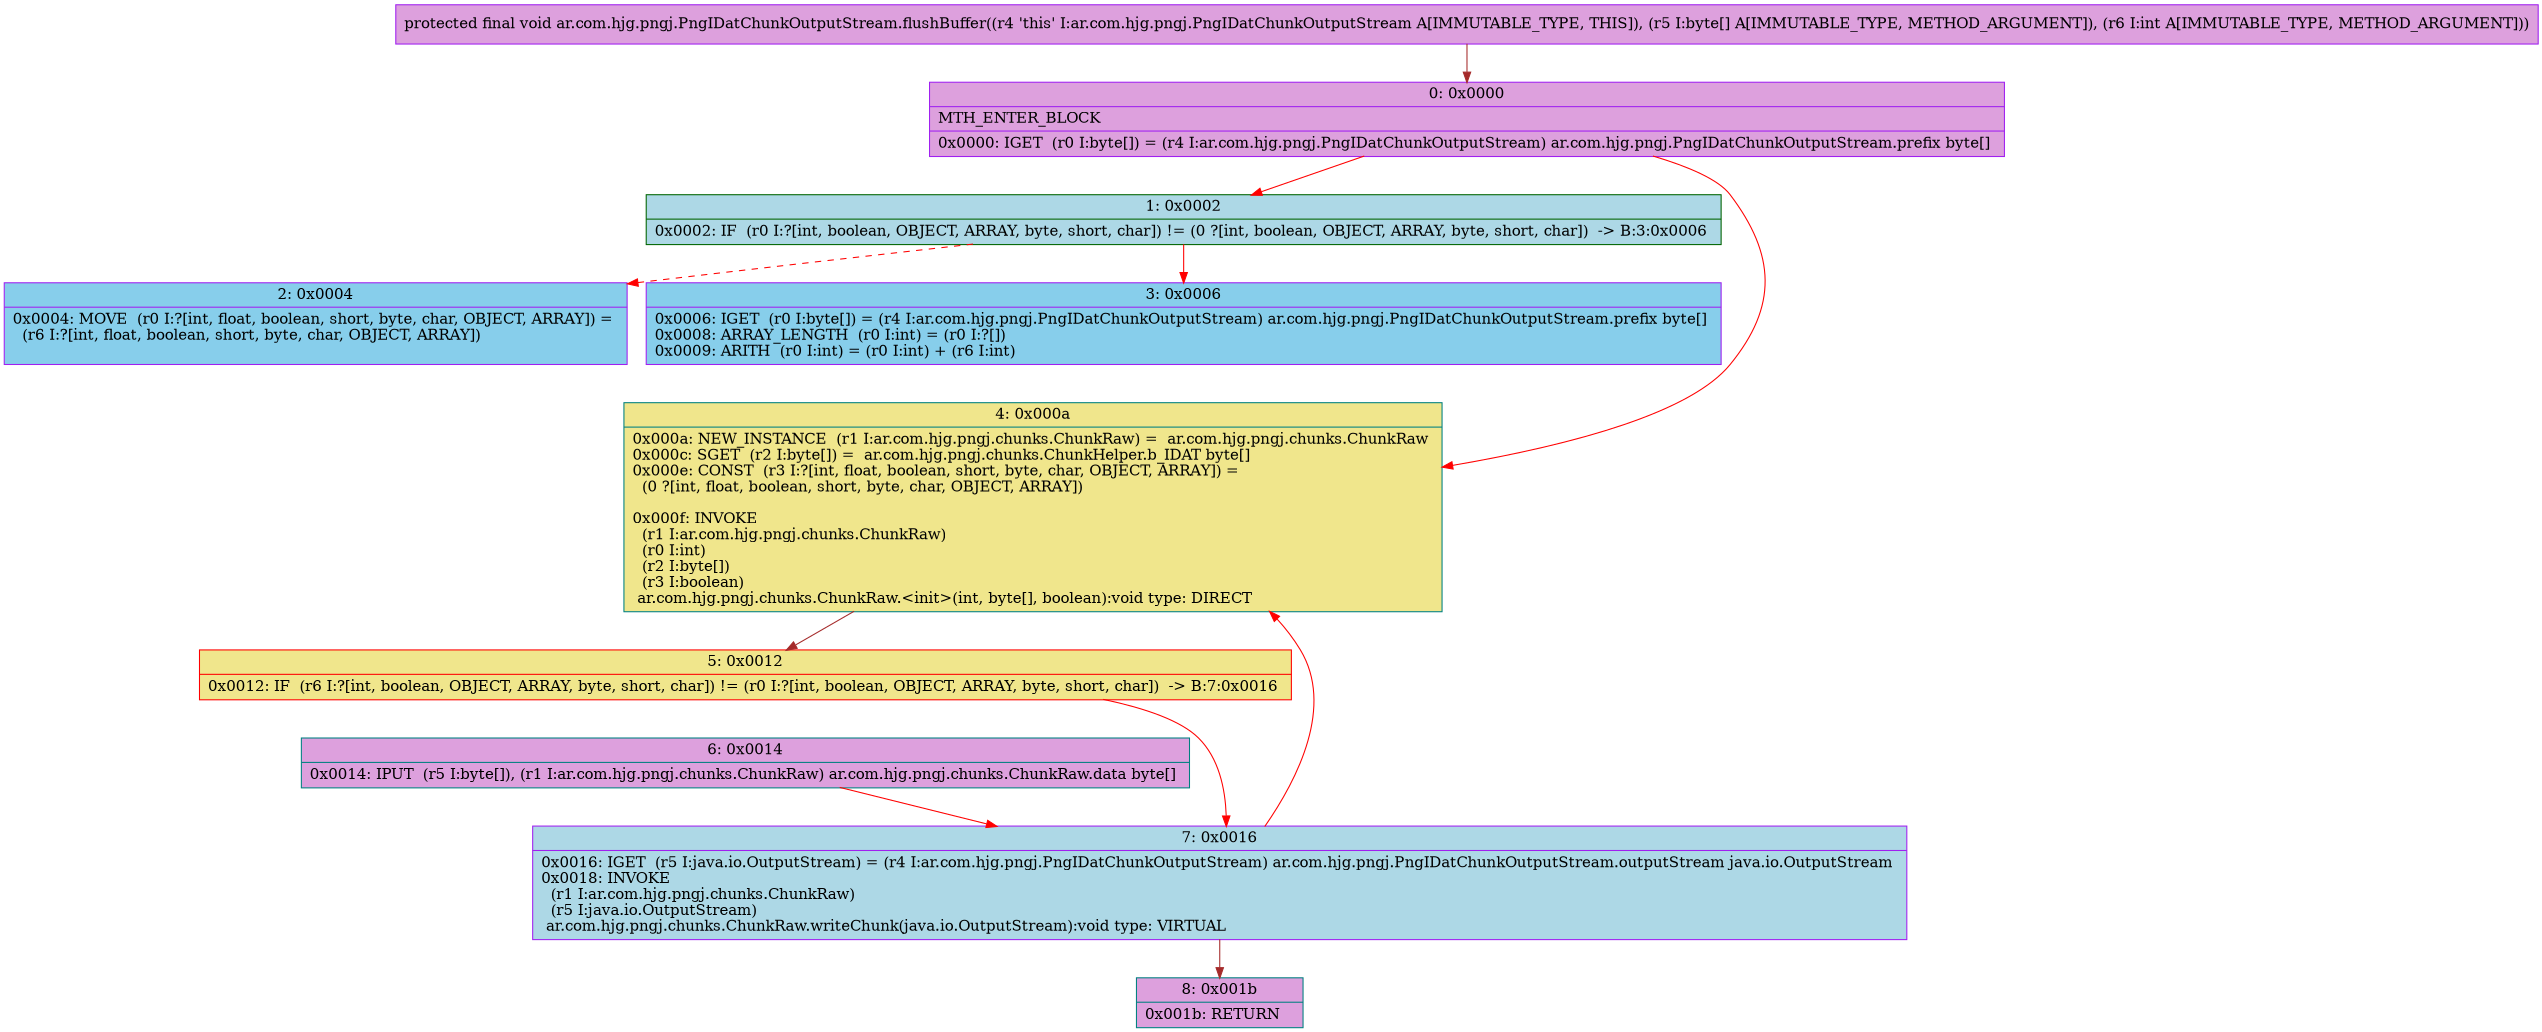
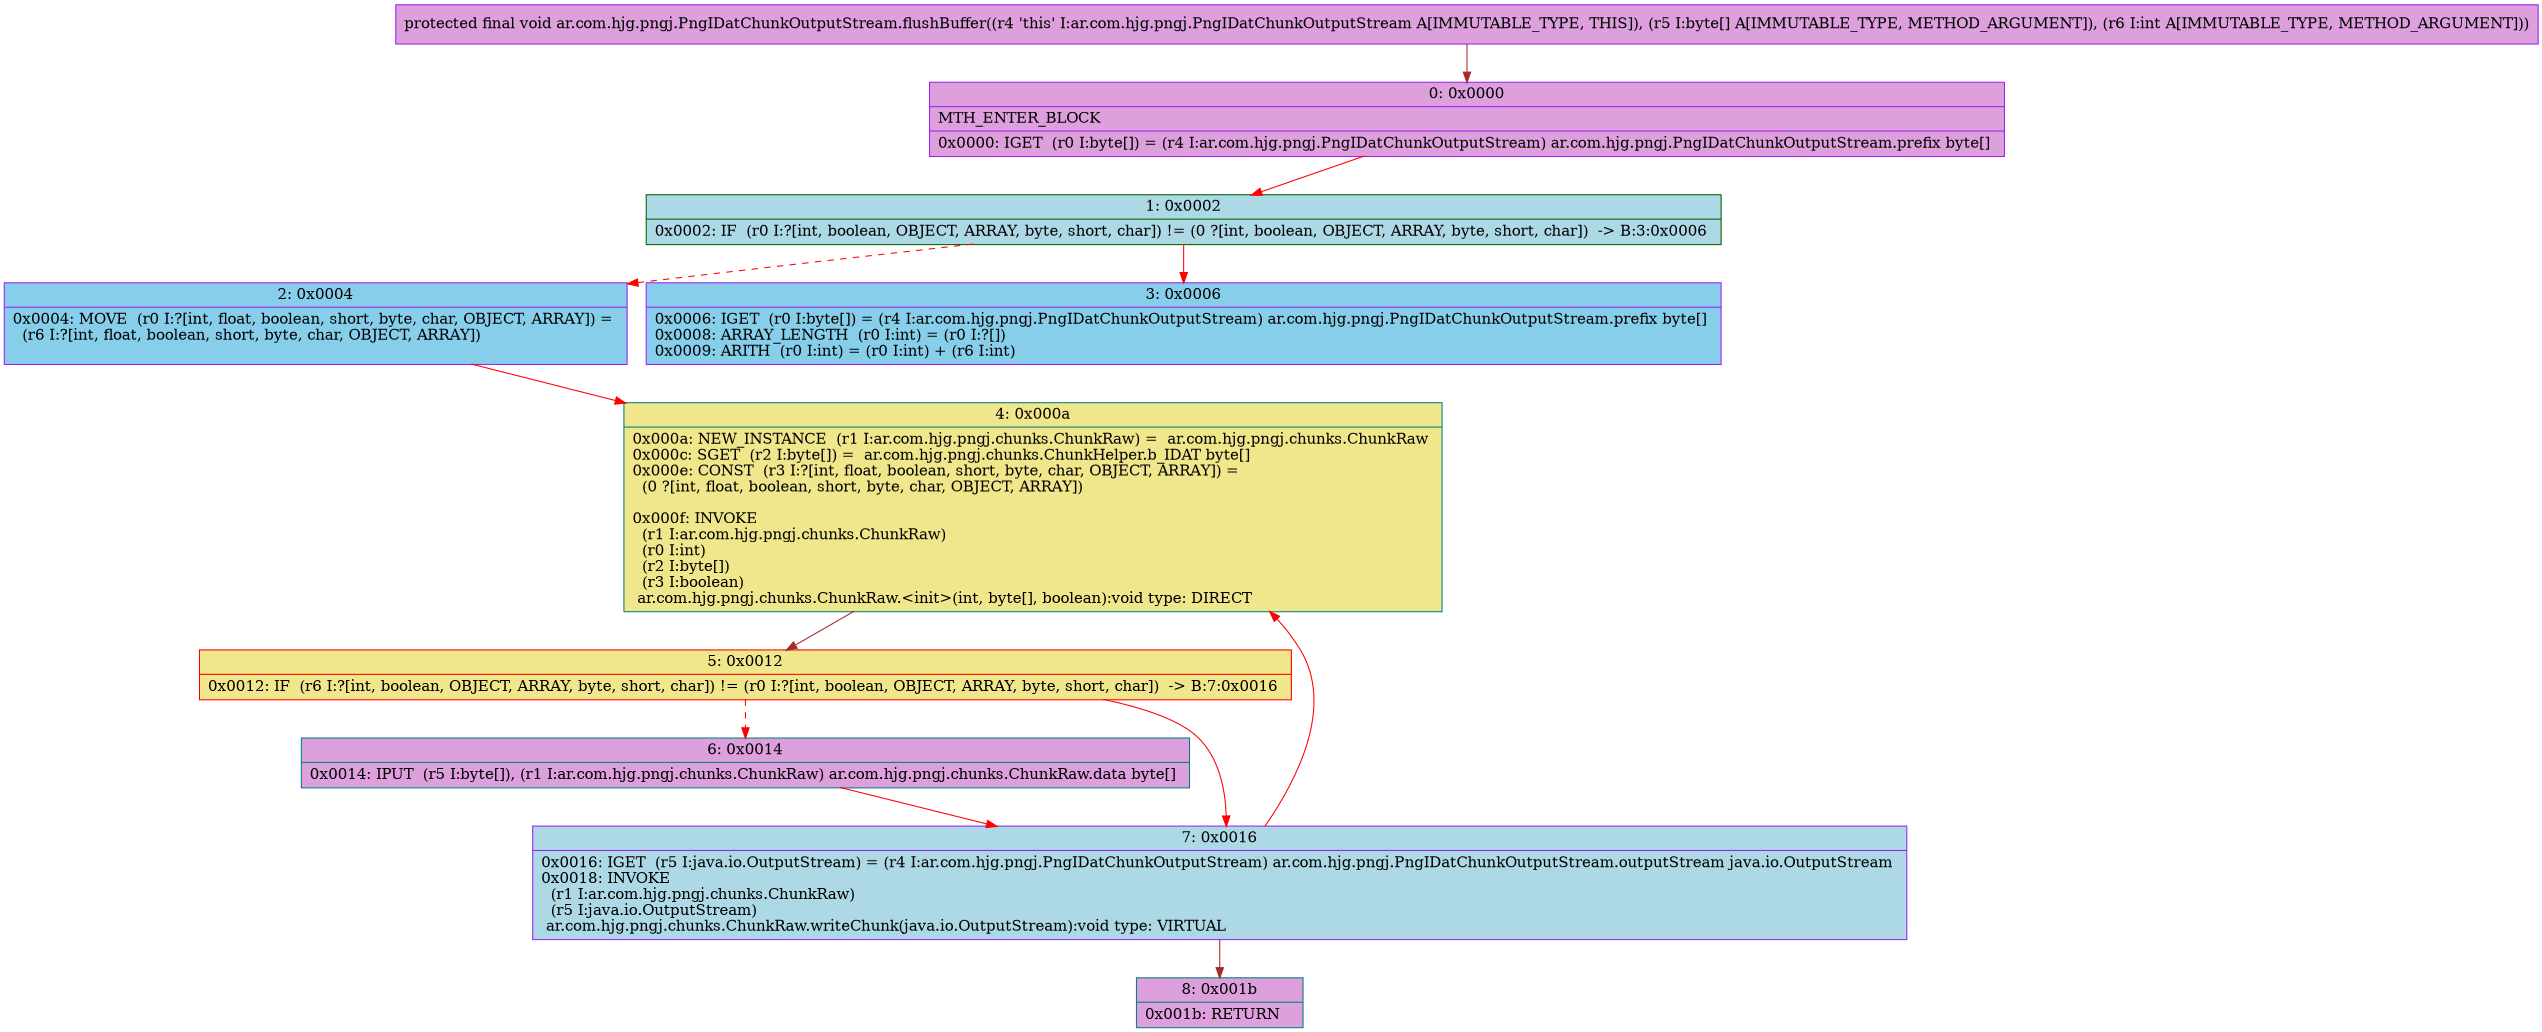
(1721, 373) -> (543, 382)
none -> (745, 714)
